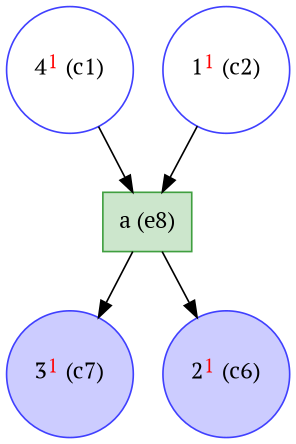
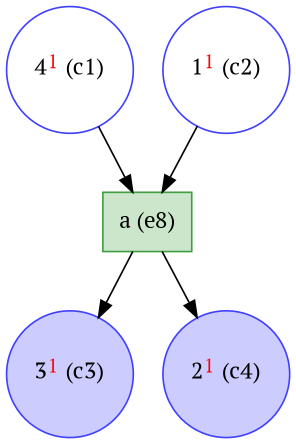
(82, 372) -> (82, 372)
(239, 372) -> (239, 372)
